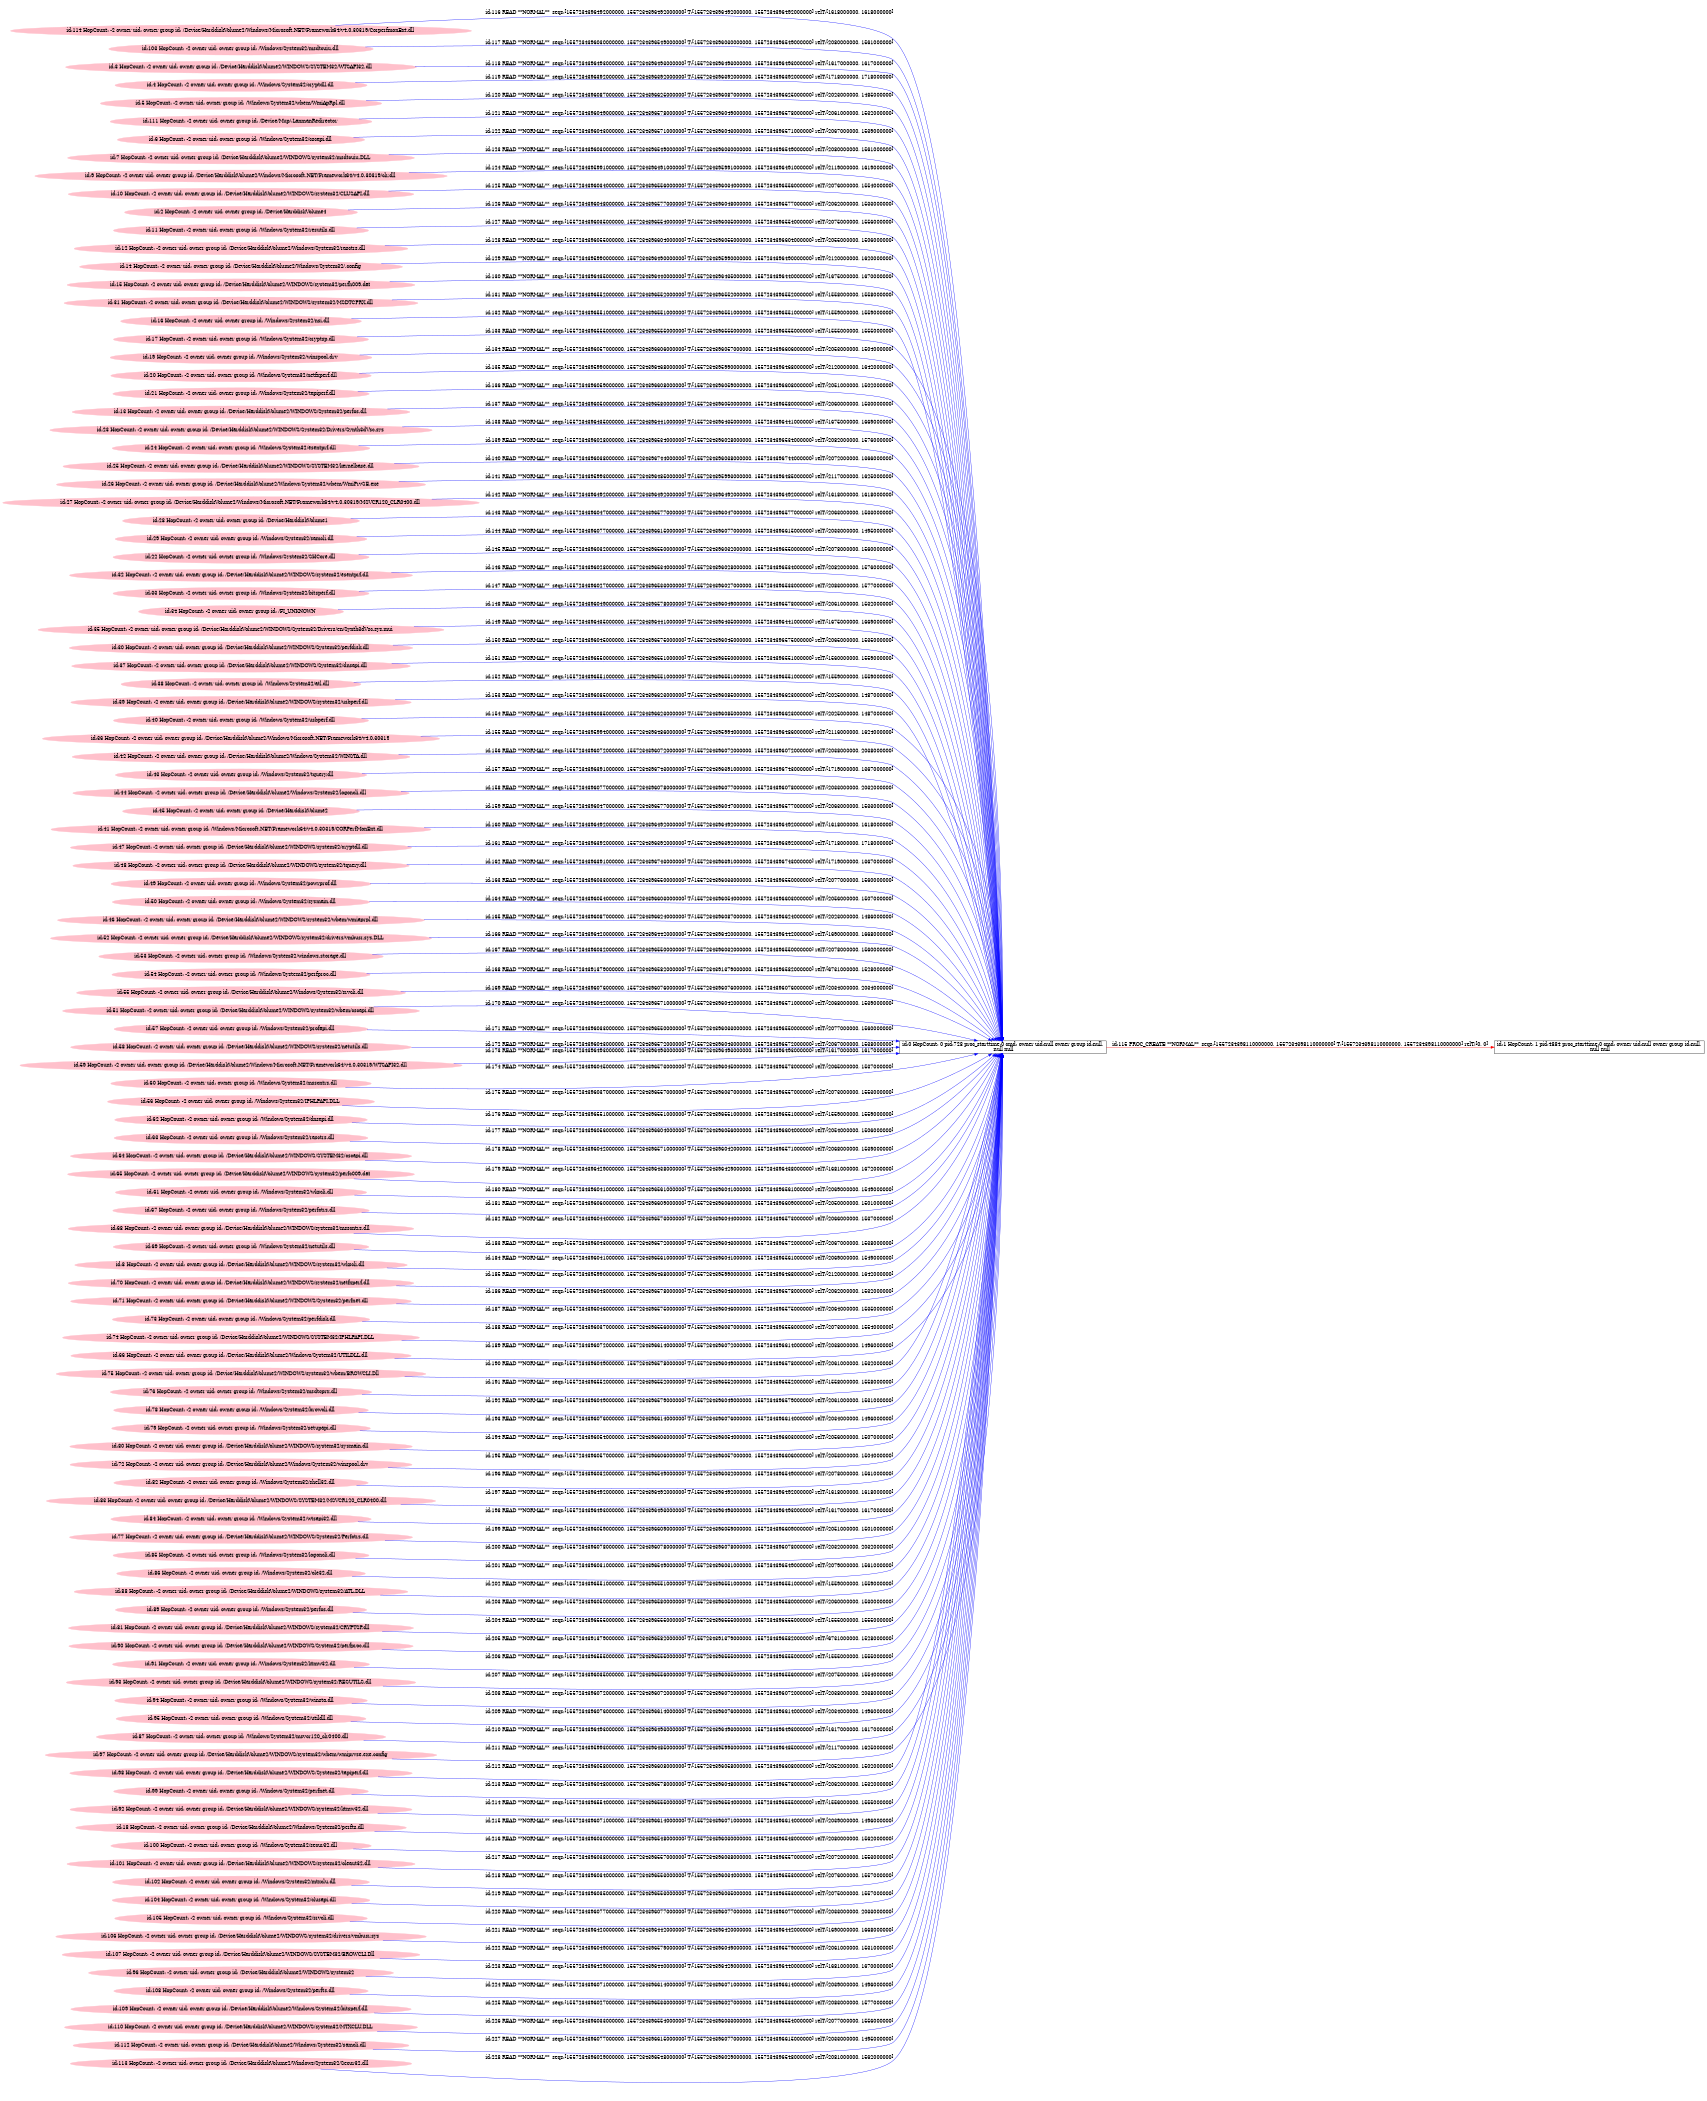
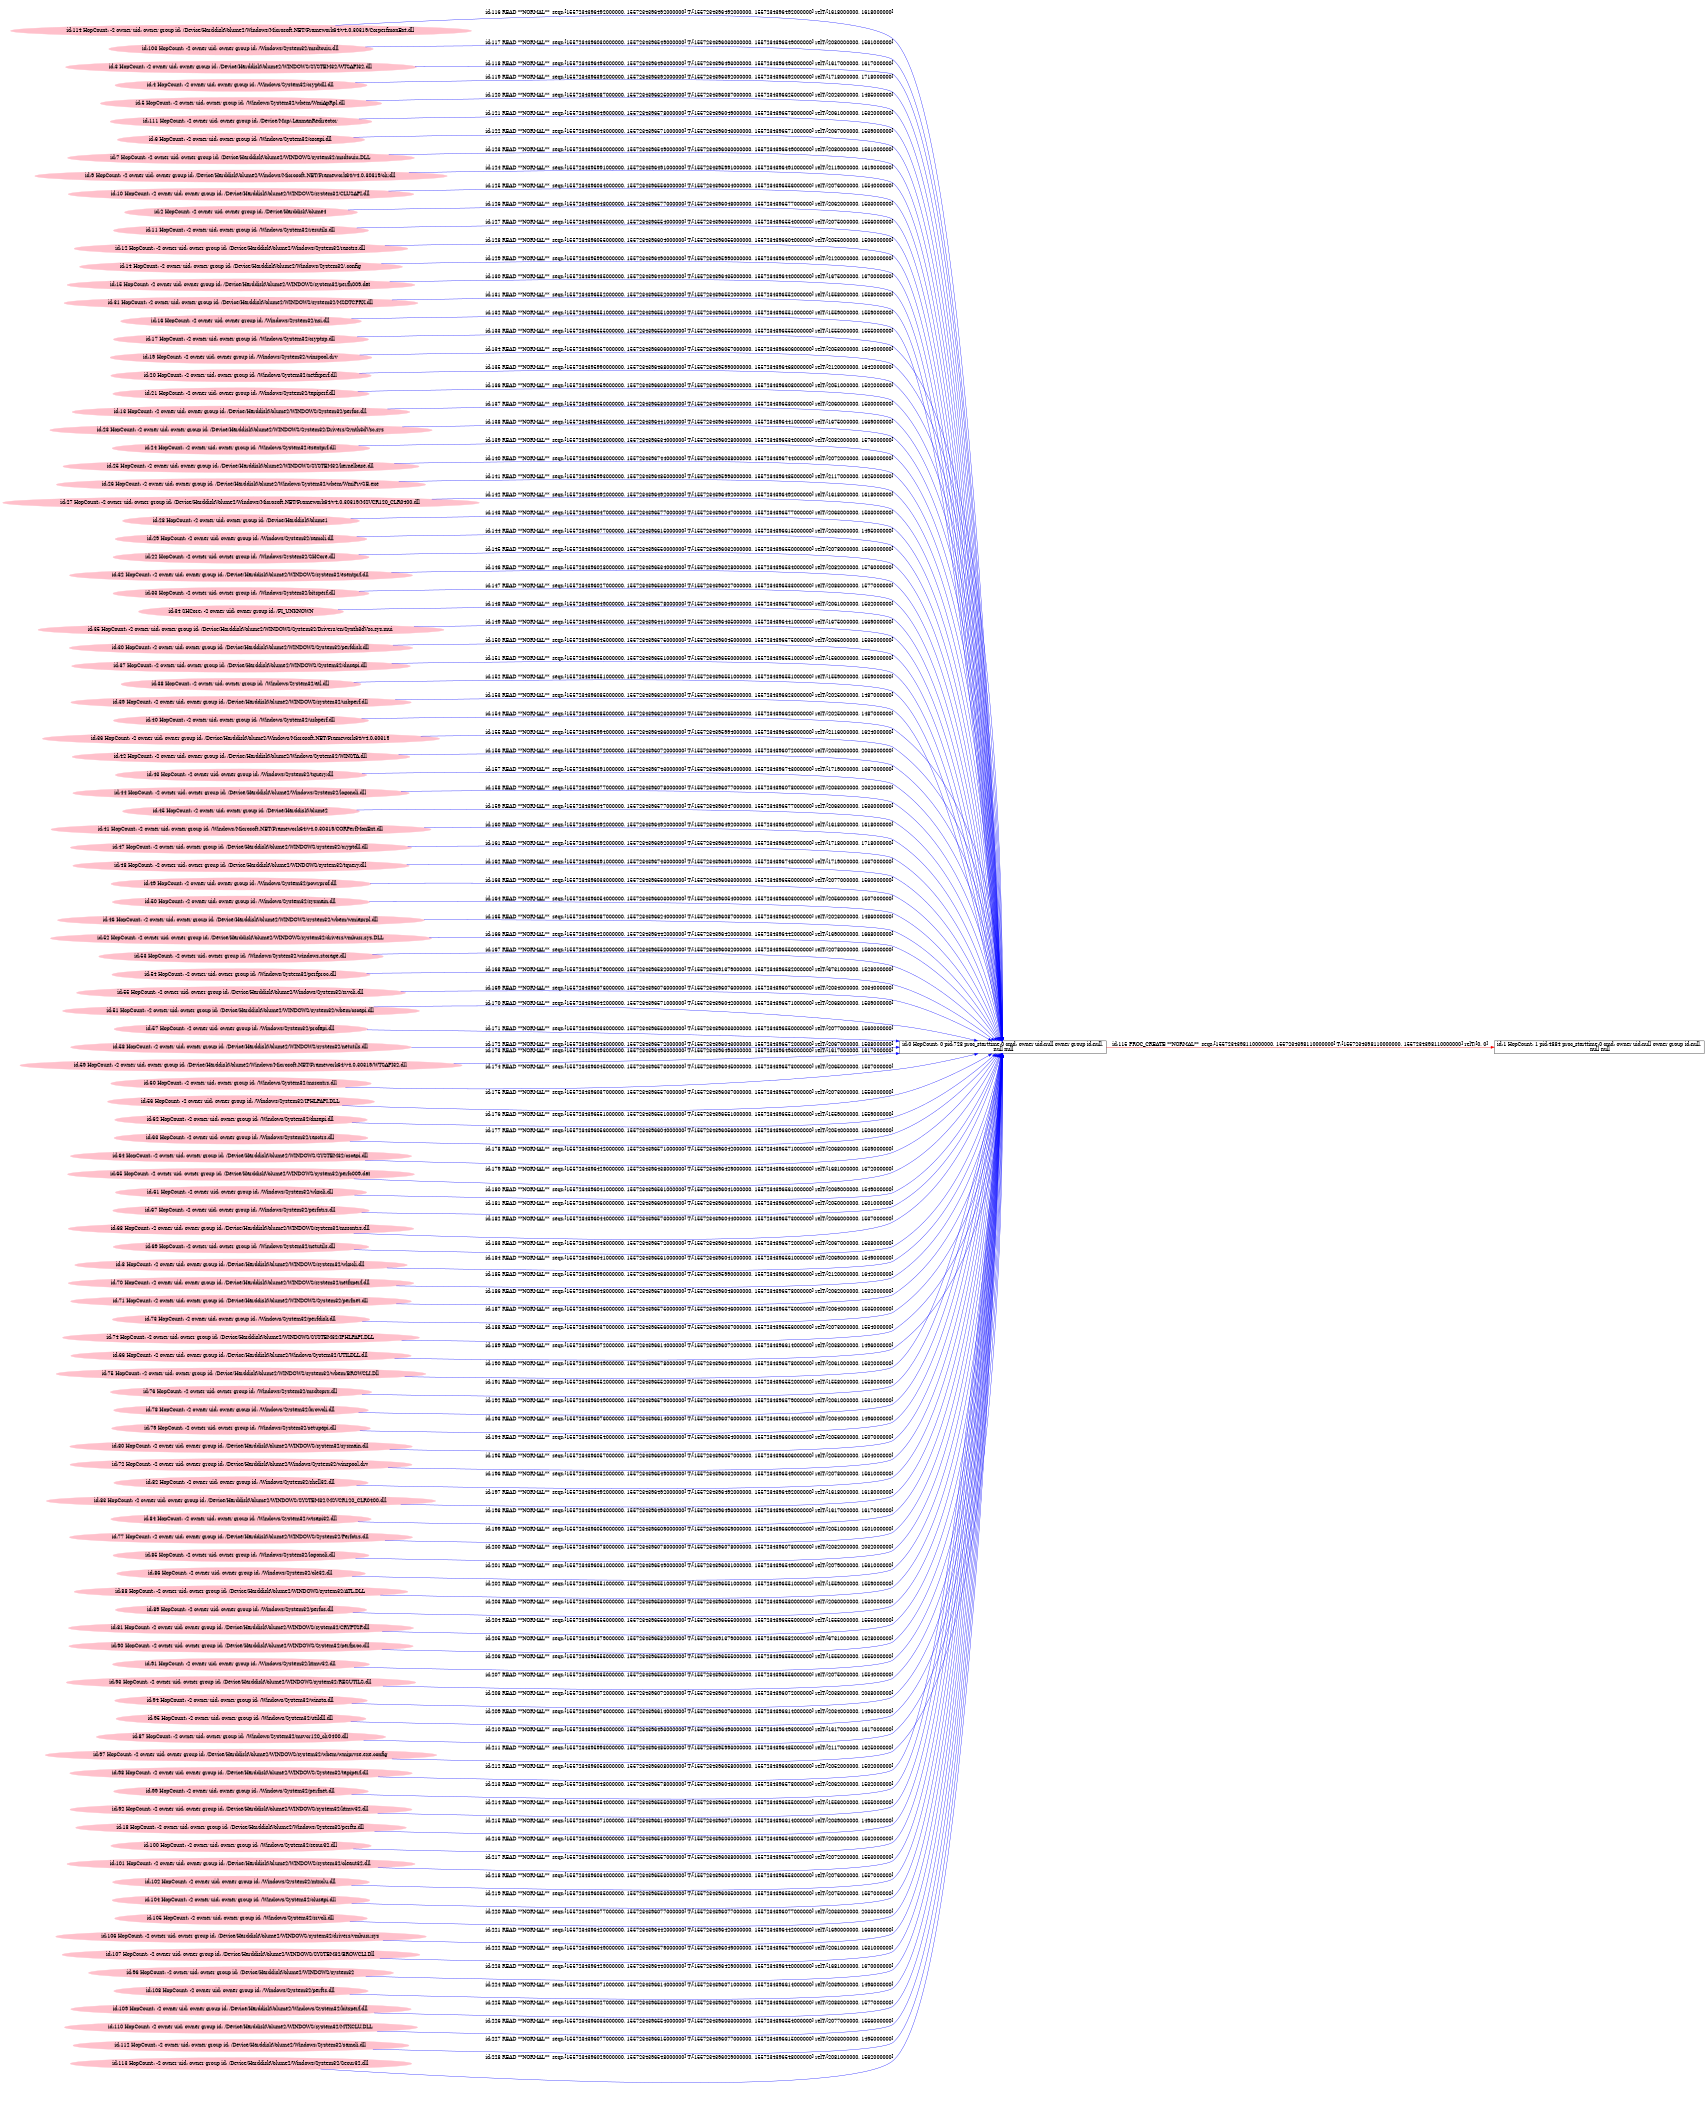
(241, 612) -> (241, 612)
